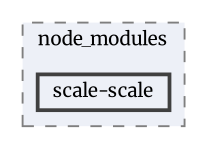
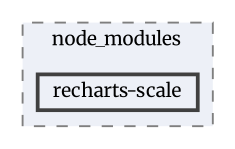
(104, 92) -> (118, 92)
